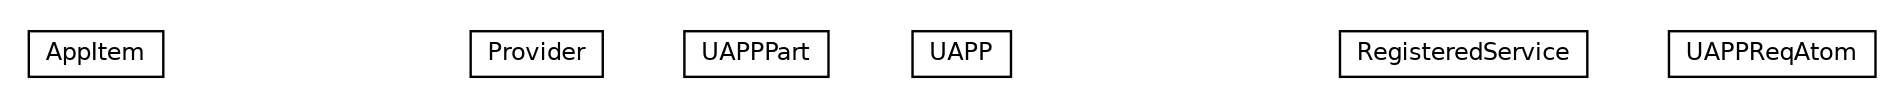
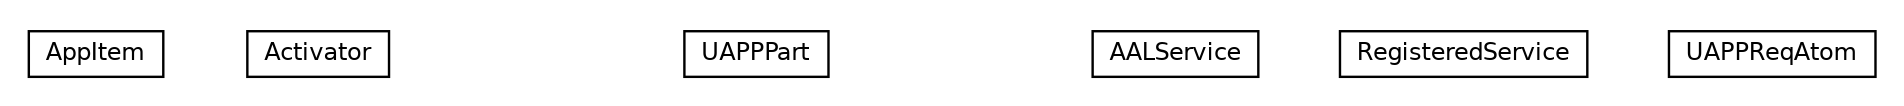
none -> (317, 53)
(536, 53) -> none
(961, 53) -> none
none -> (1174, 53)
